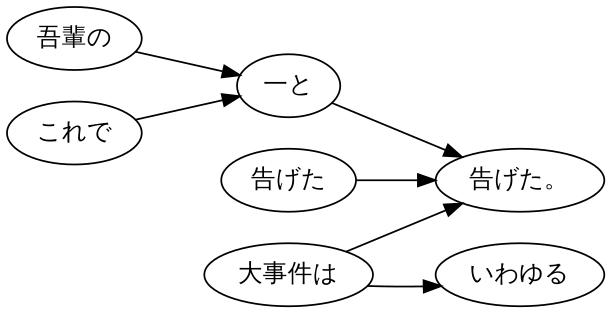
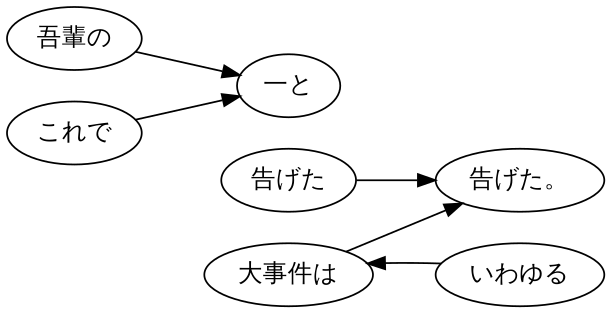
(389, 127) -> none
(396, 287) -> (413, 263)
